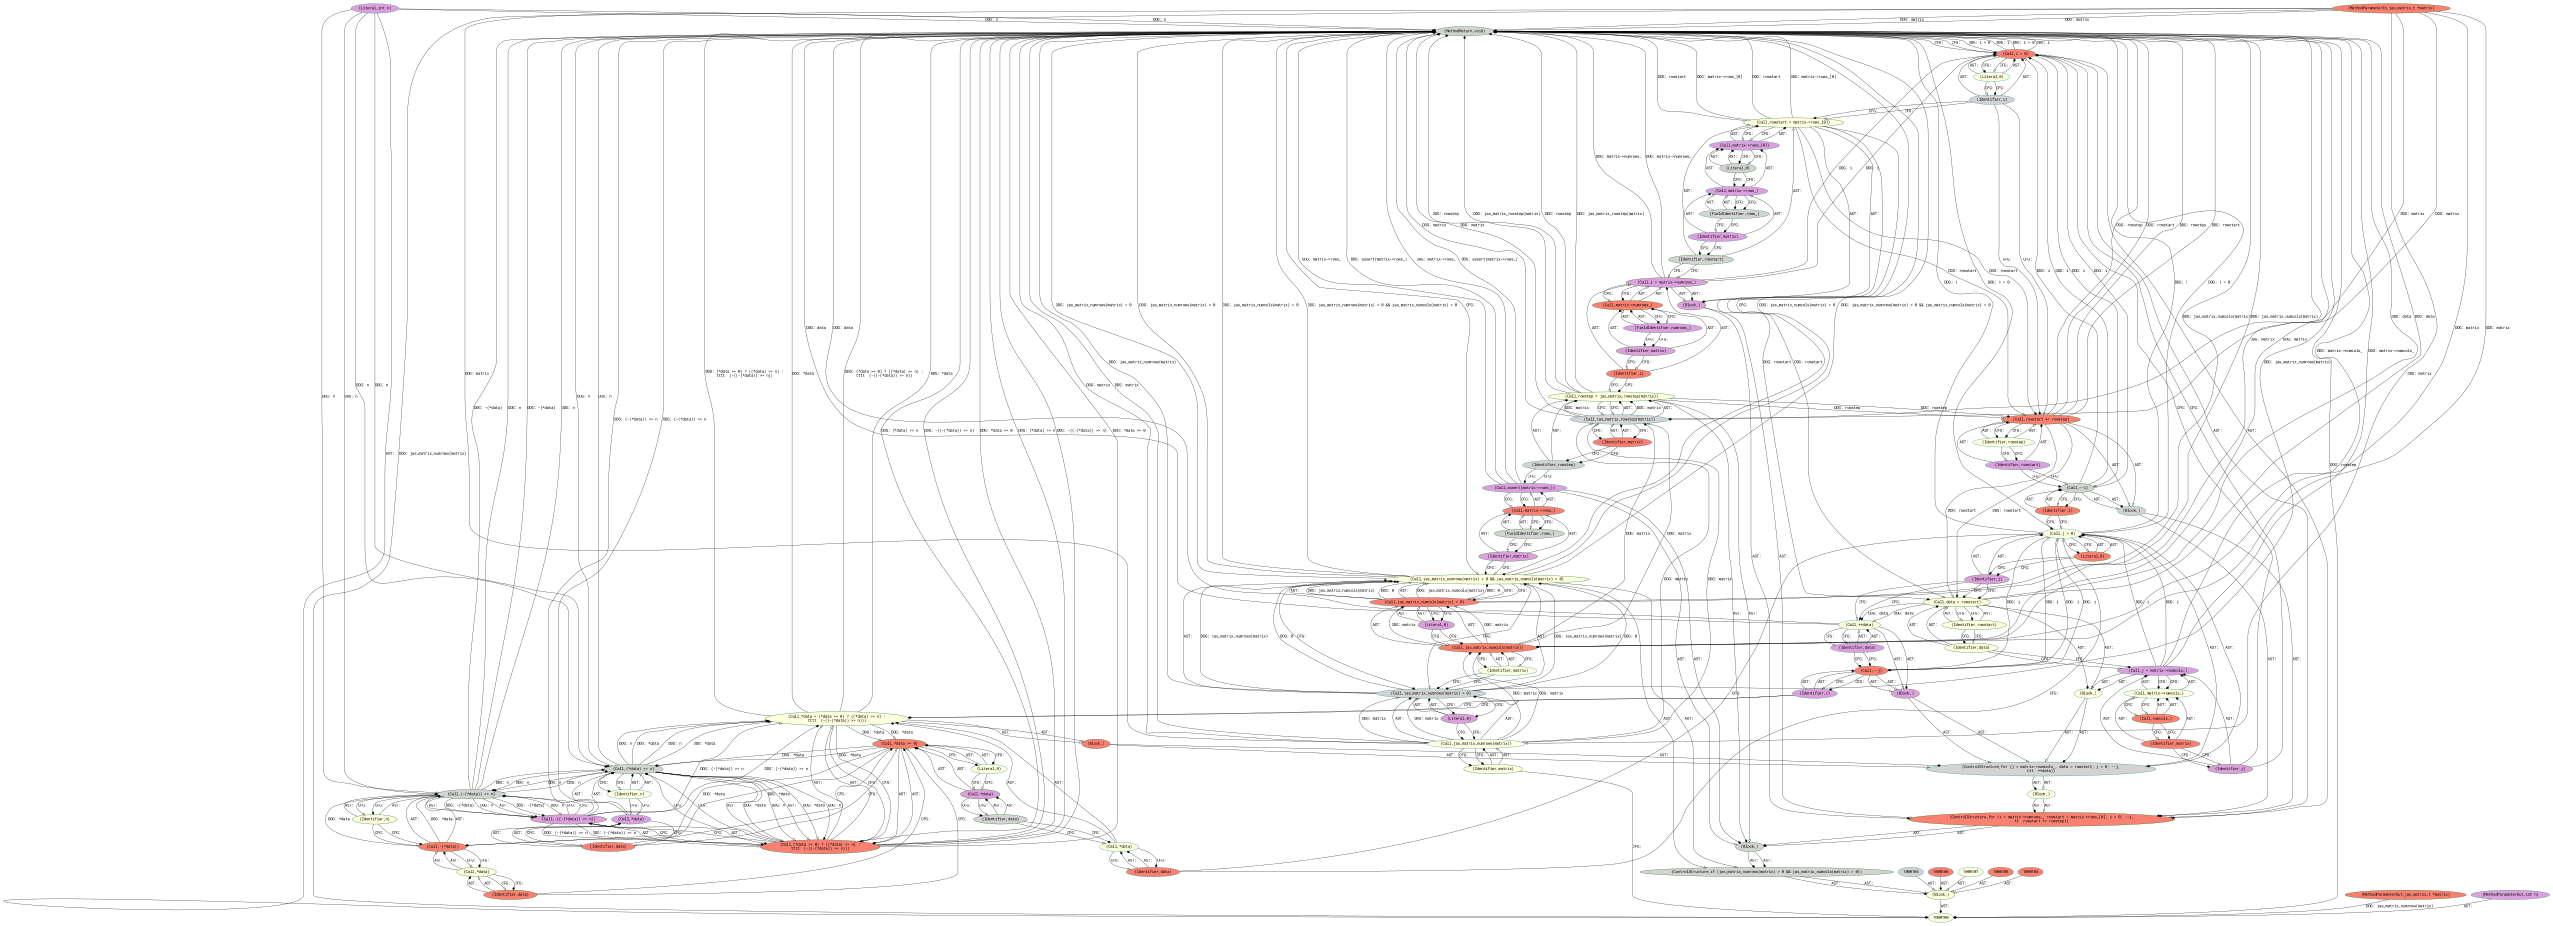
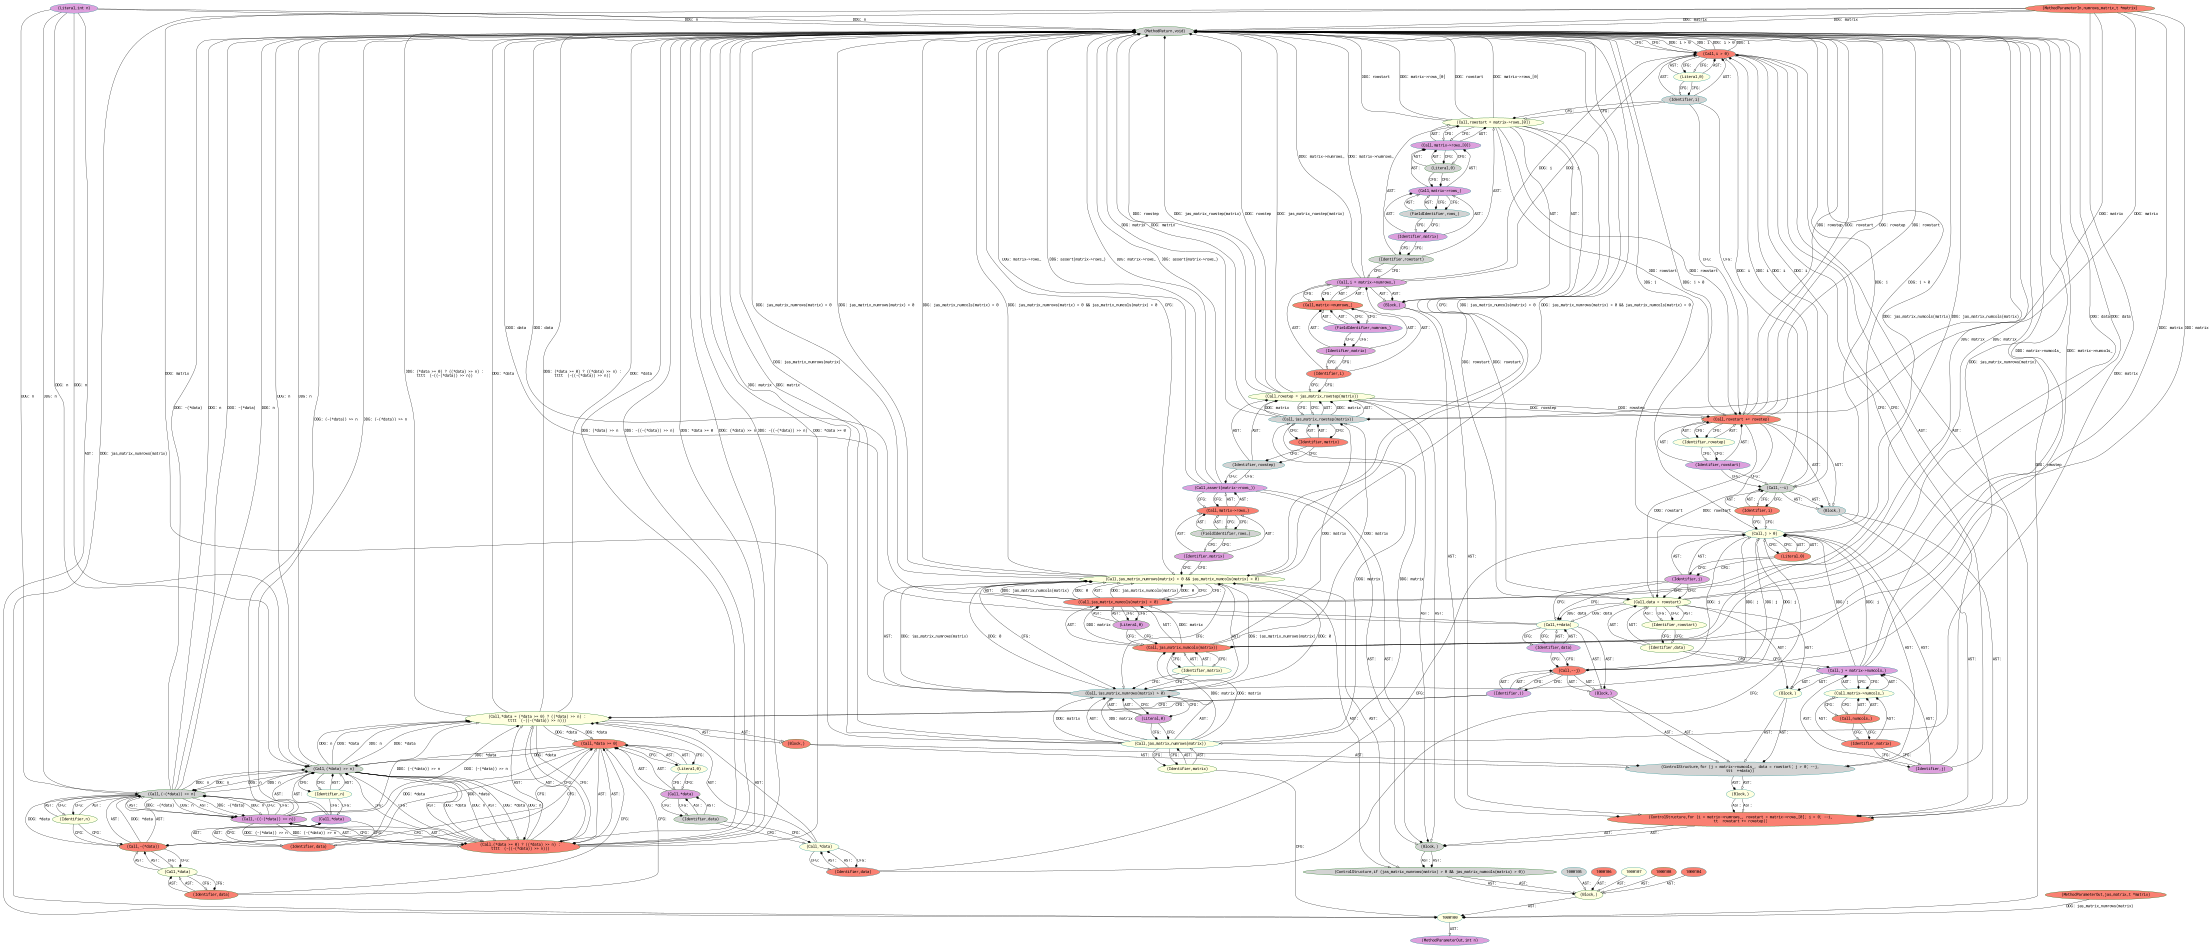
(2391, 8) -> (2090, 8)
(2238, 916) -> (1450, 928)
